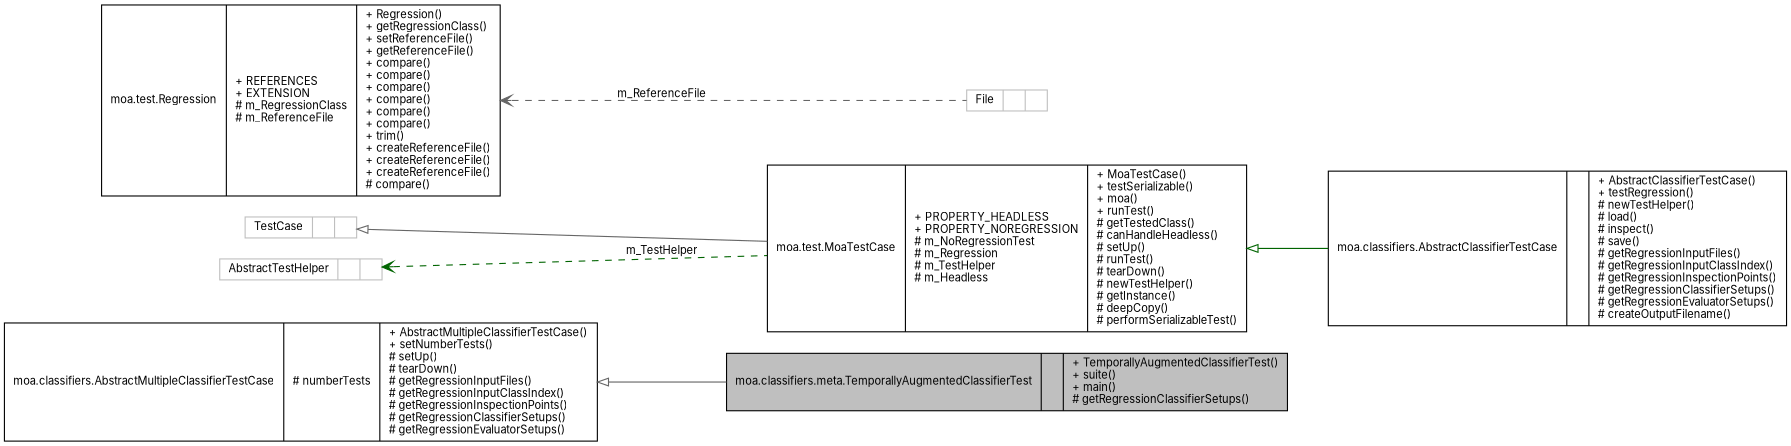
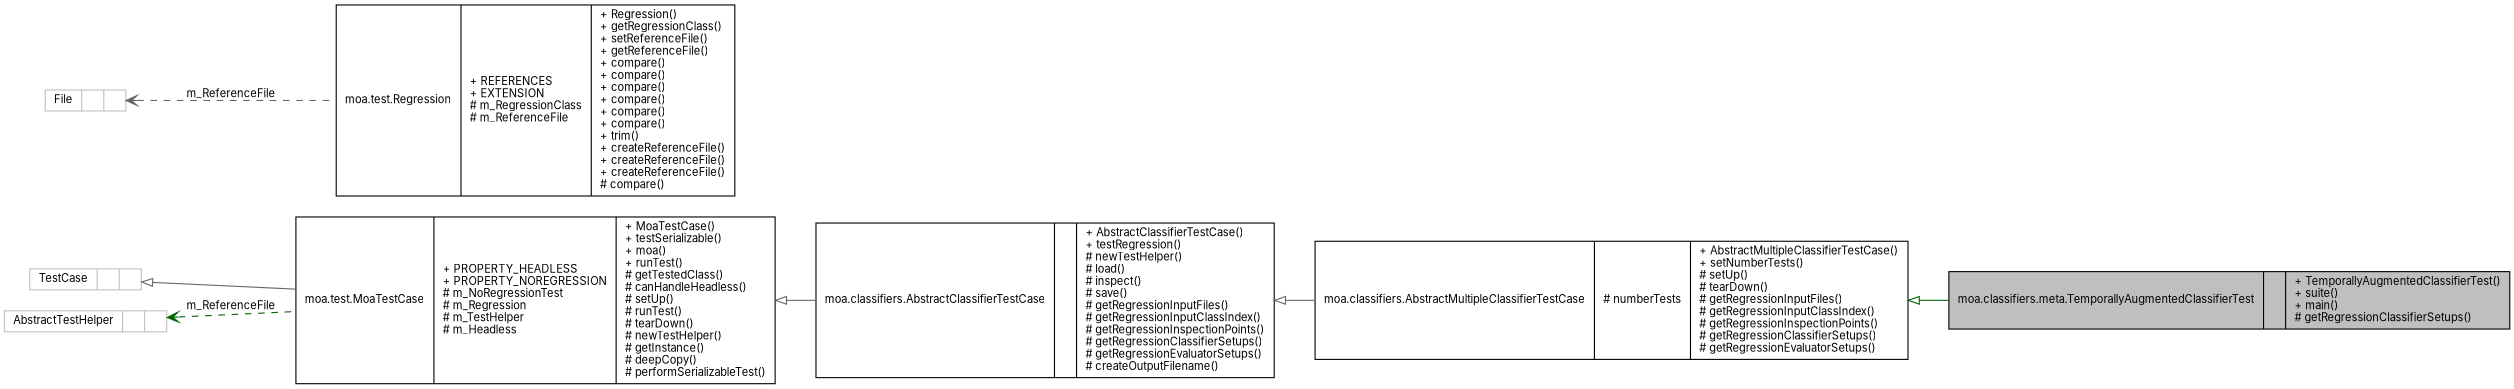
(739, 100) -> (237, 100)
(1293, 248) -> (801, 300)
(662, 251) -> (231, 306)
none -> (1300, 300)
(668, 382) -> (1934, 300)
